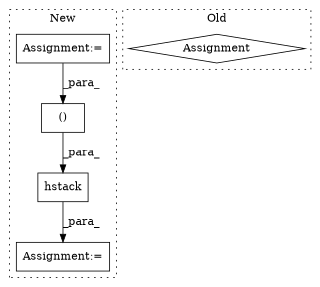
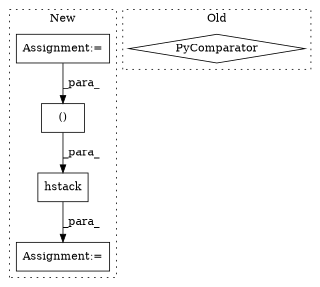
(217, 49) -> (217, 49)
